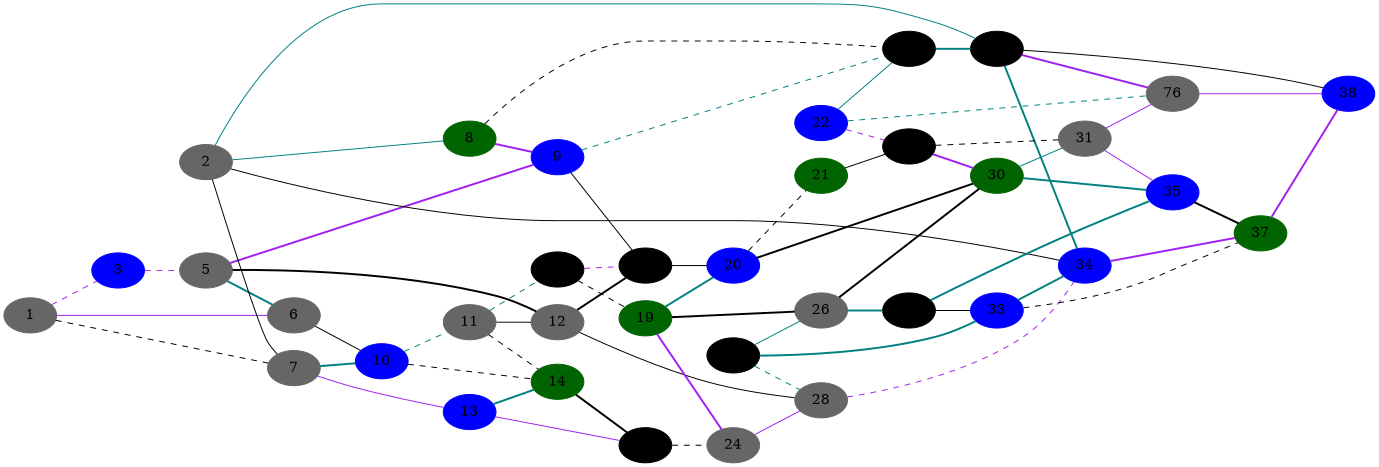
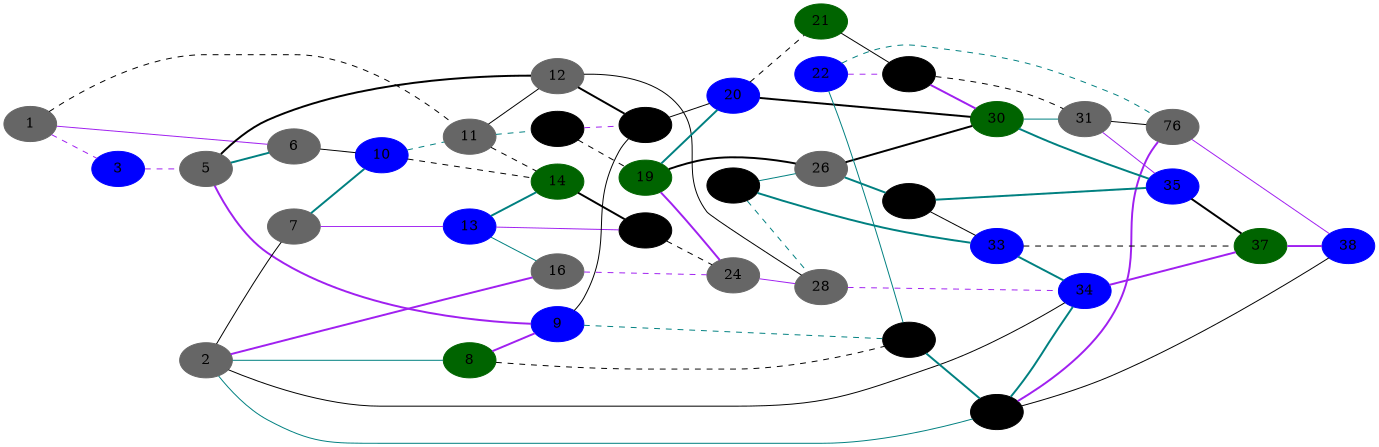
(1129, 116) -> (1129, 123)
none -> (558, 271)
(162, 342) -> (253, 55)
